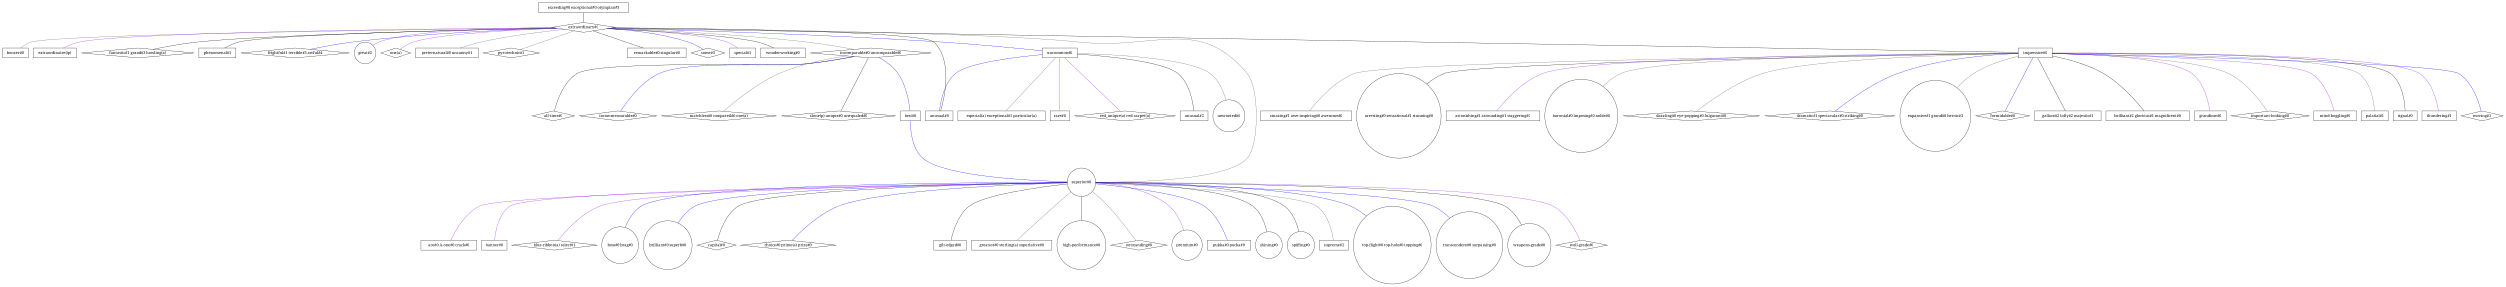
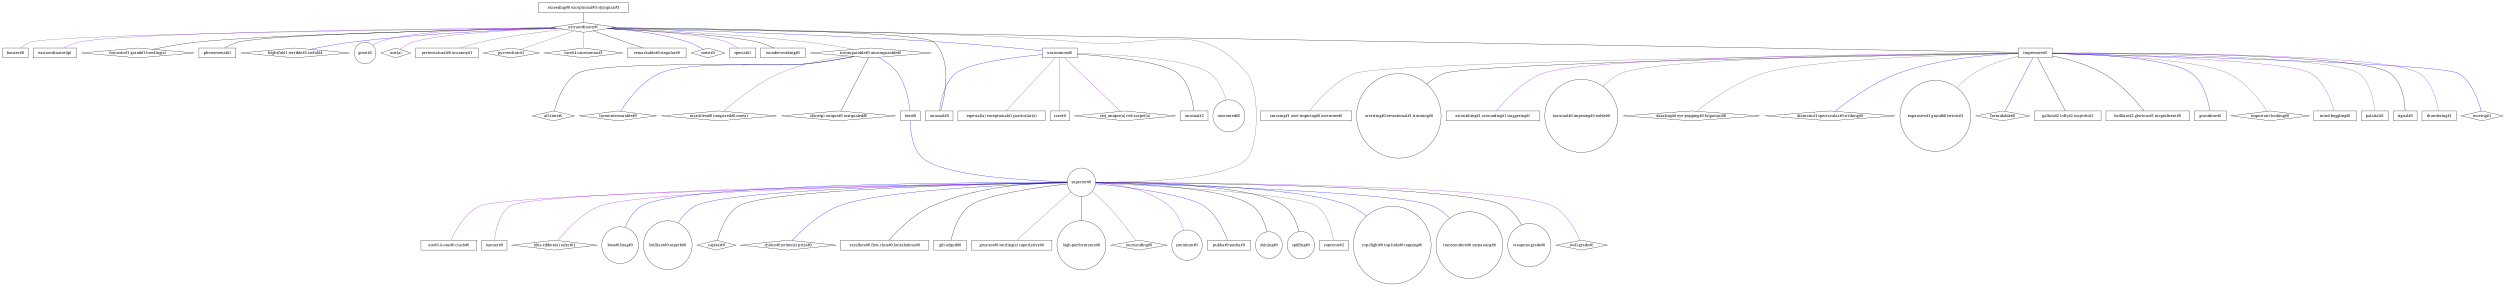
none -> (583, 53)
(2153, 61) -> (2153, 61)
none -> (885, 245)
